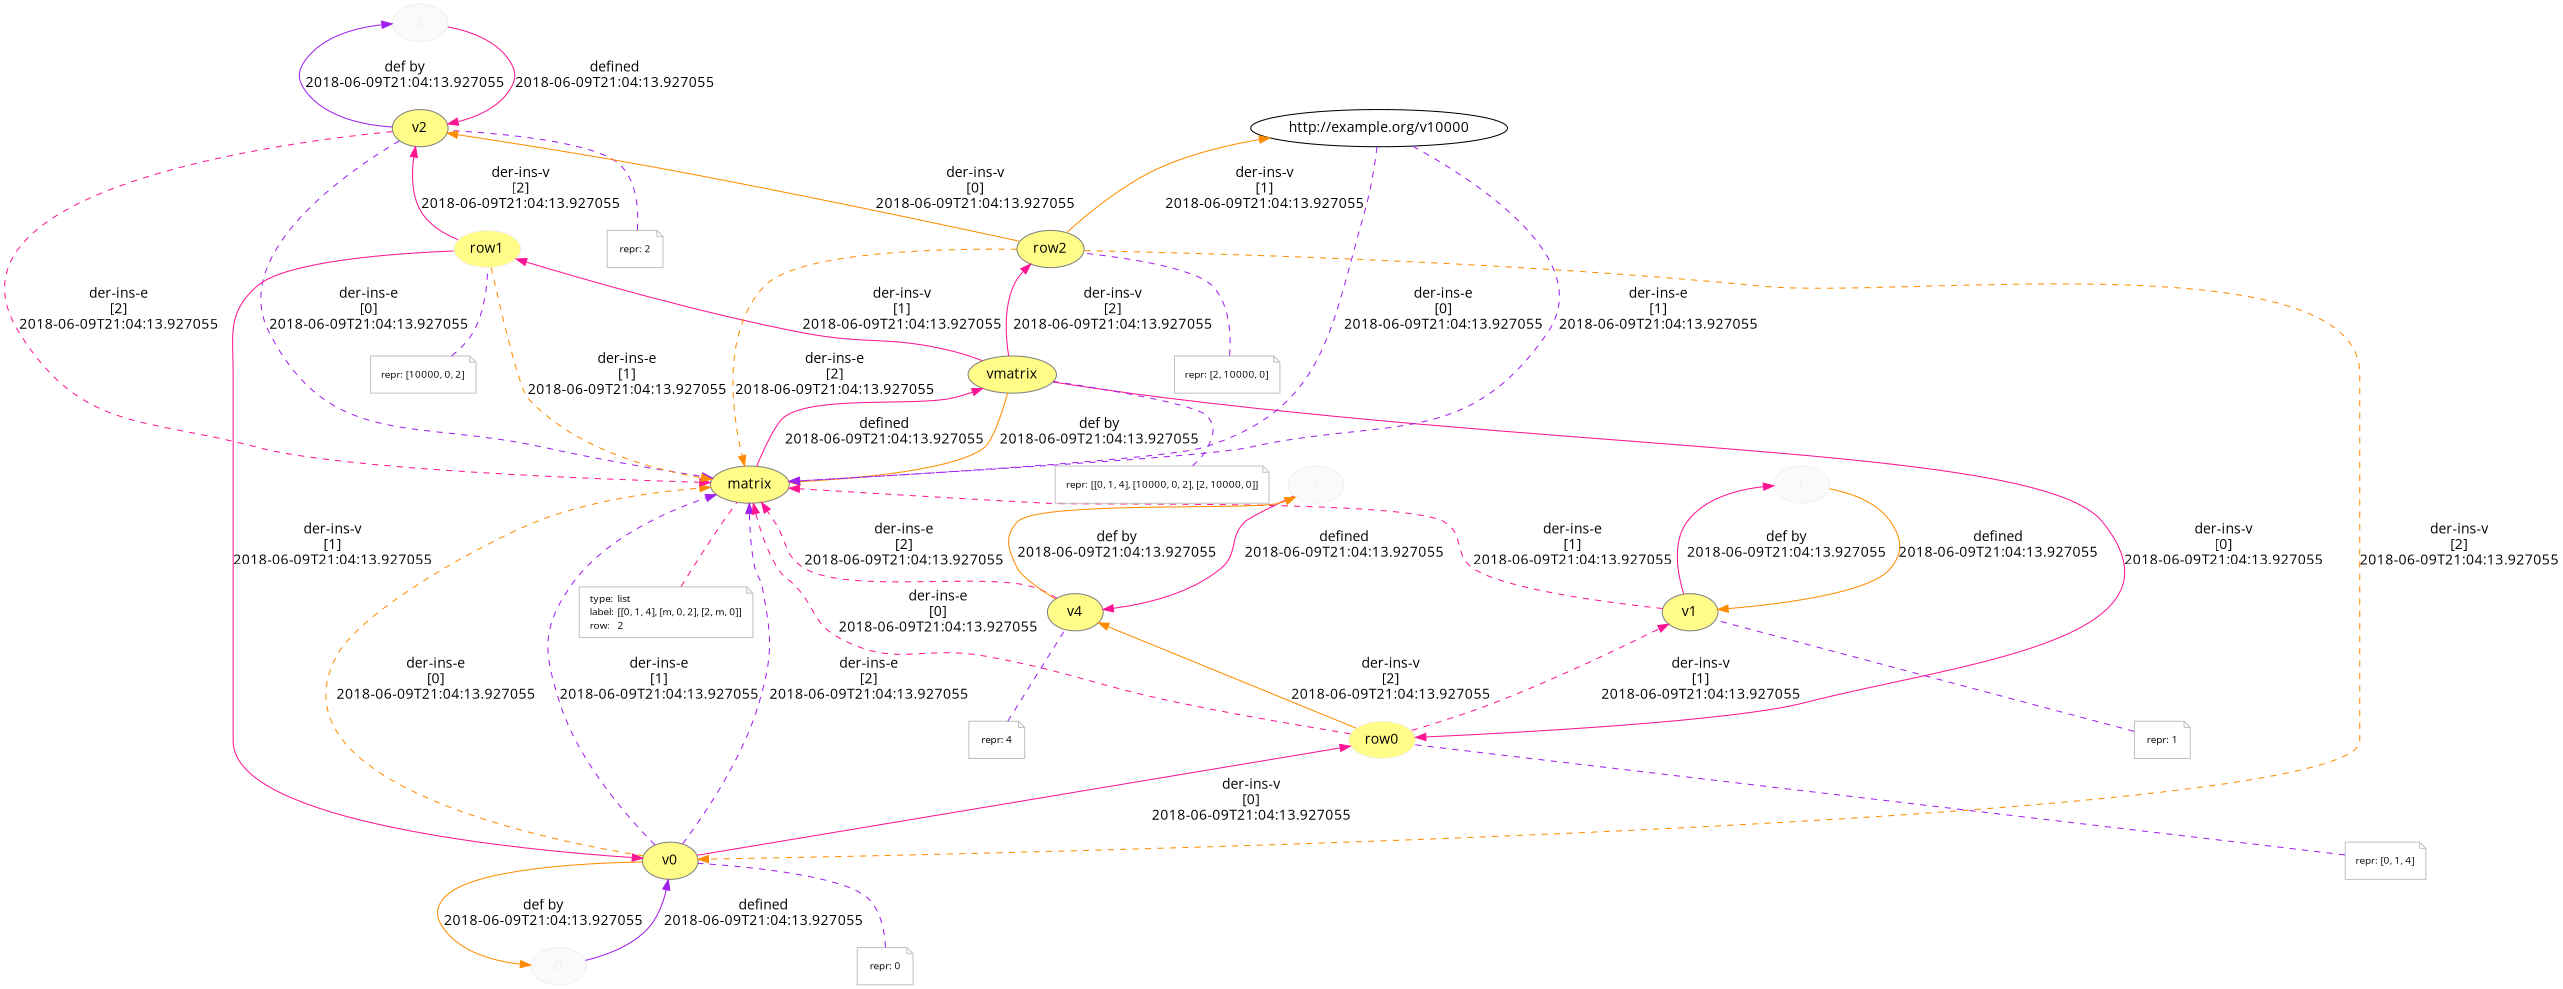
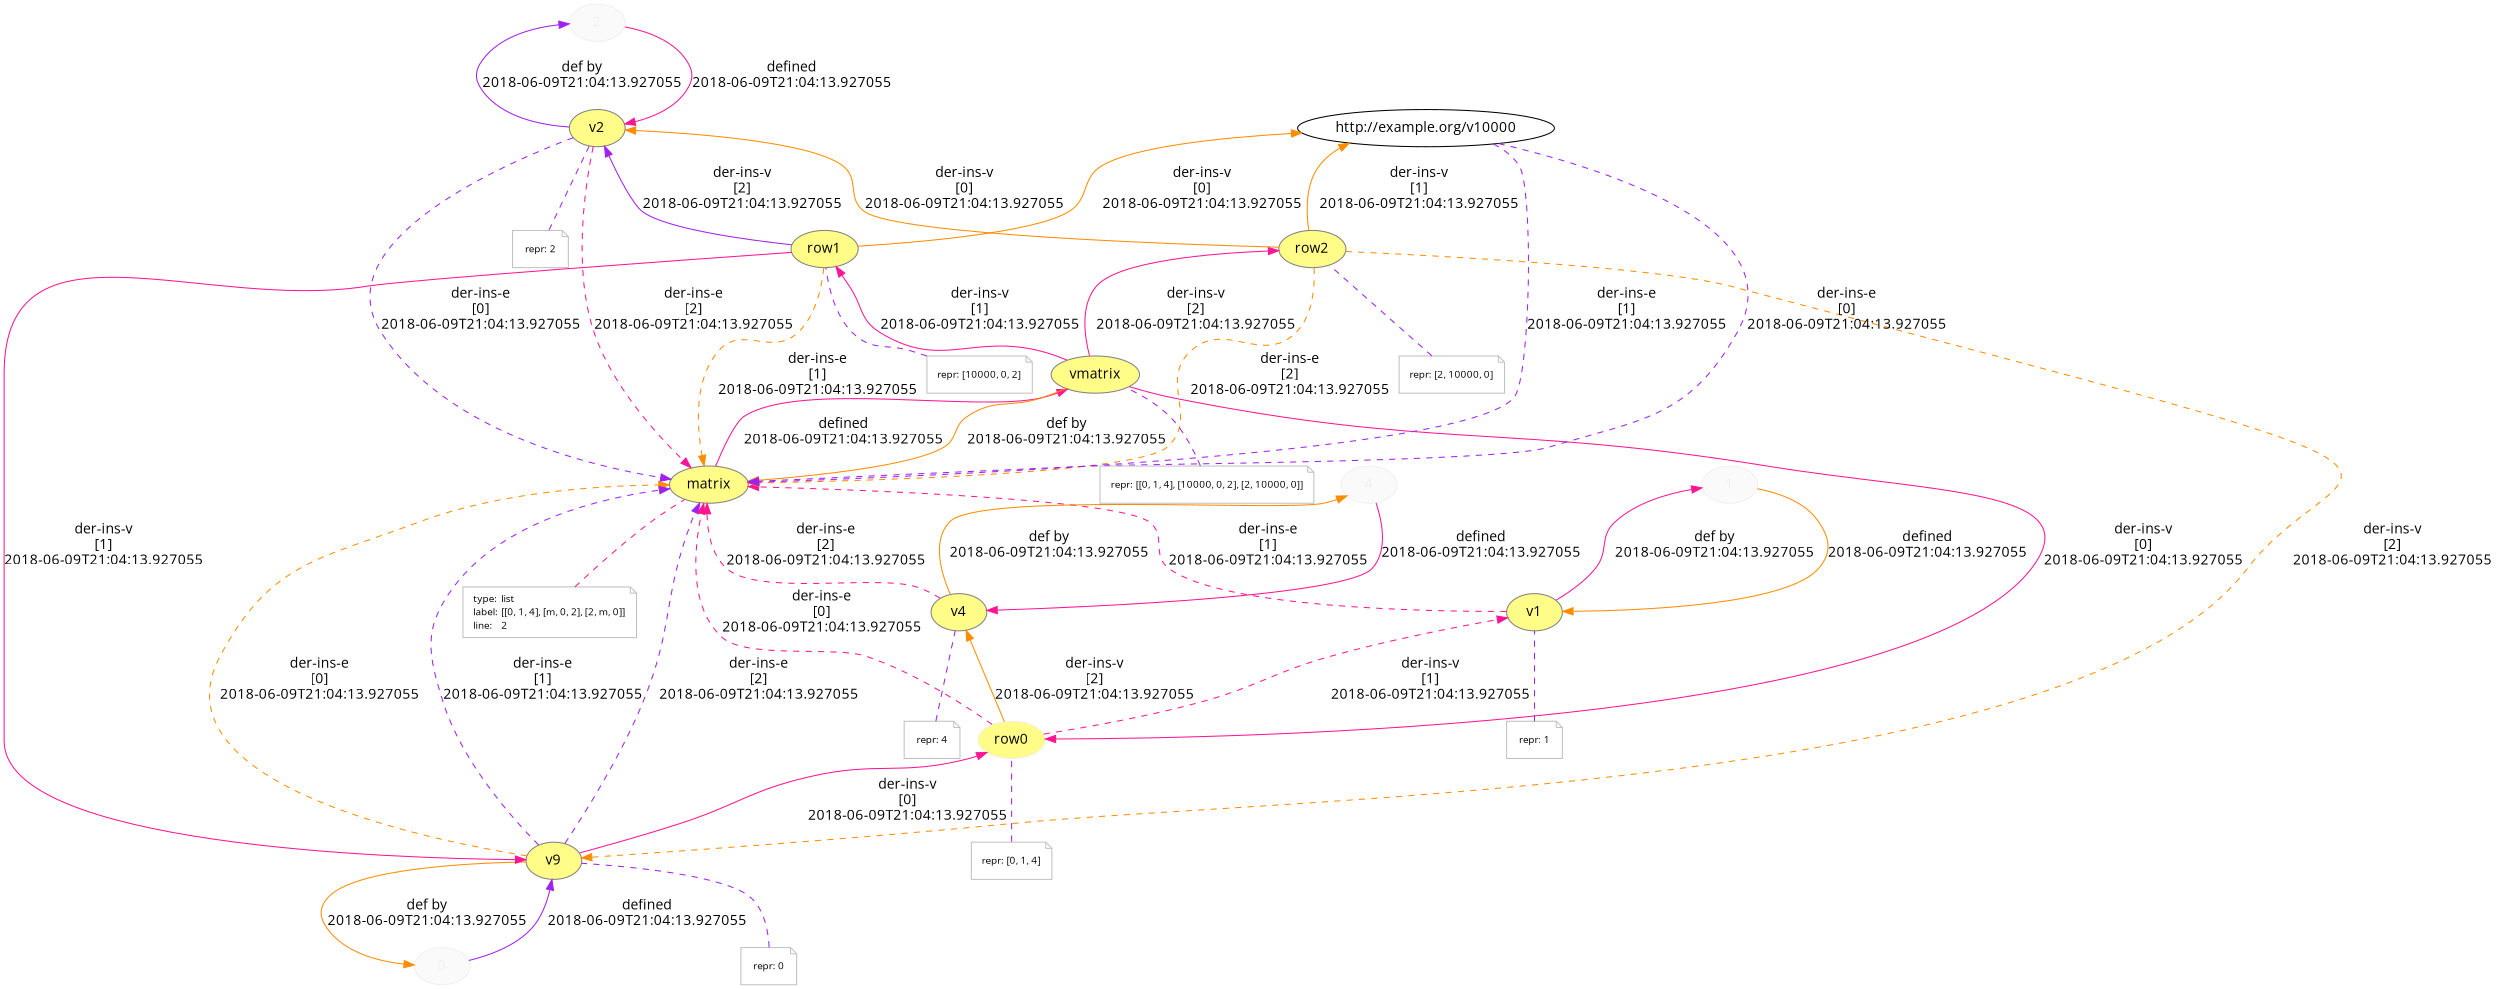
none -> (1081, 198)
(419, 208) -> (684, 227)
(487, 249) -> (825, 249)
(600, 626) -> (483, 626)
(670, 861) -> (554, 861)
